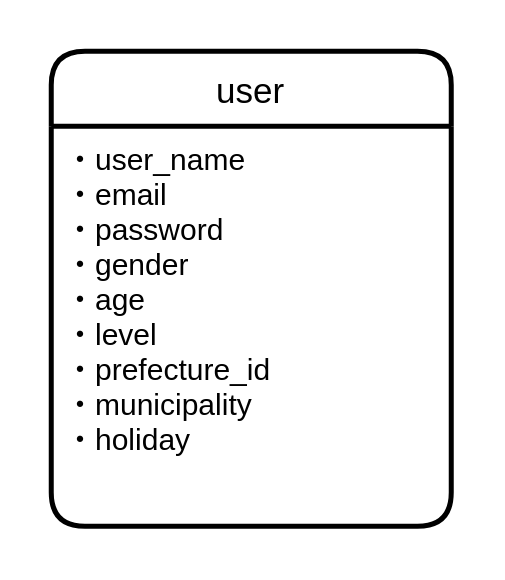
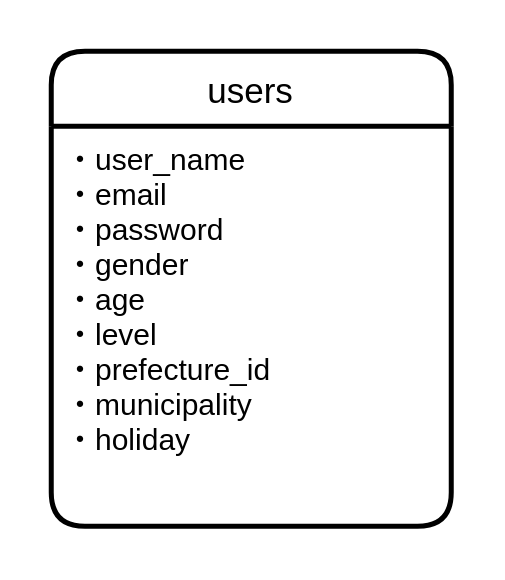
(250, 91) -> (250, 91)
